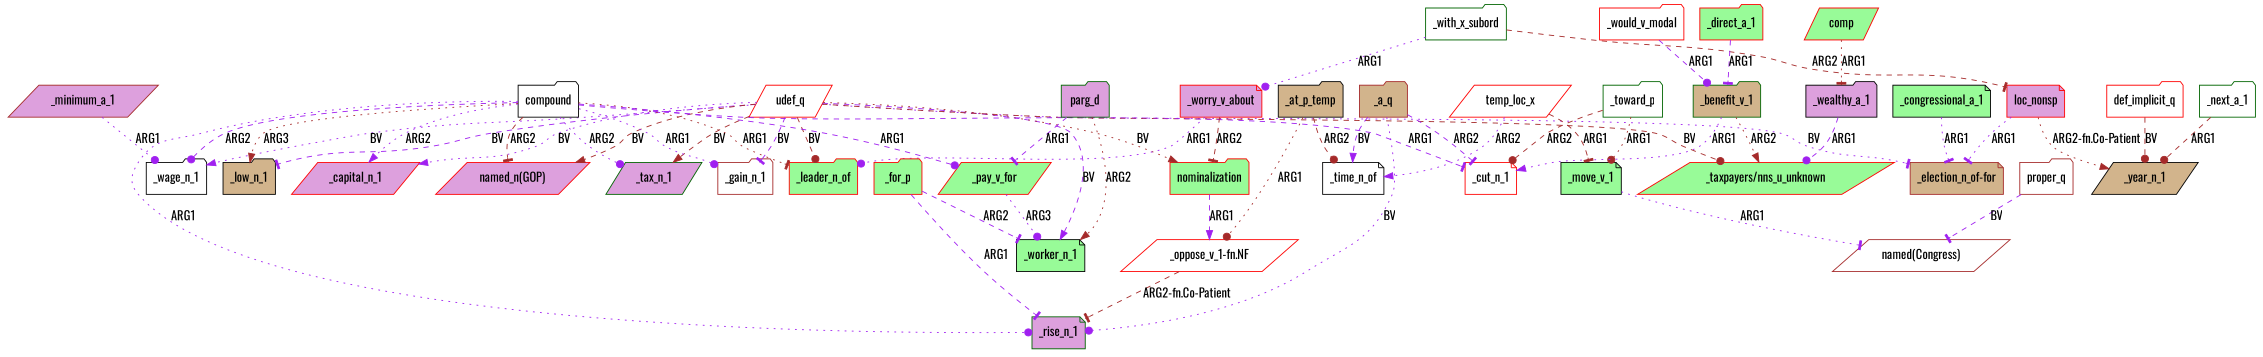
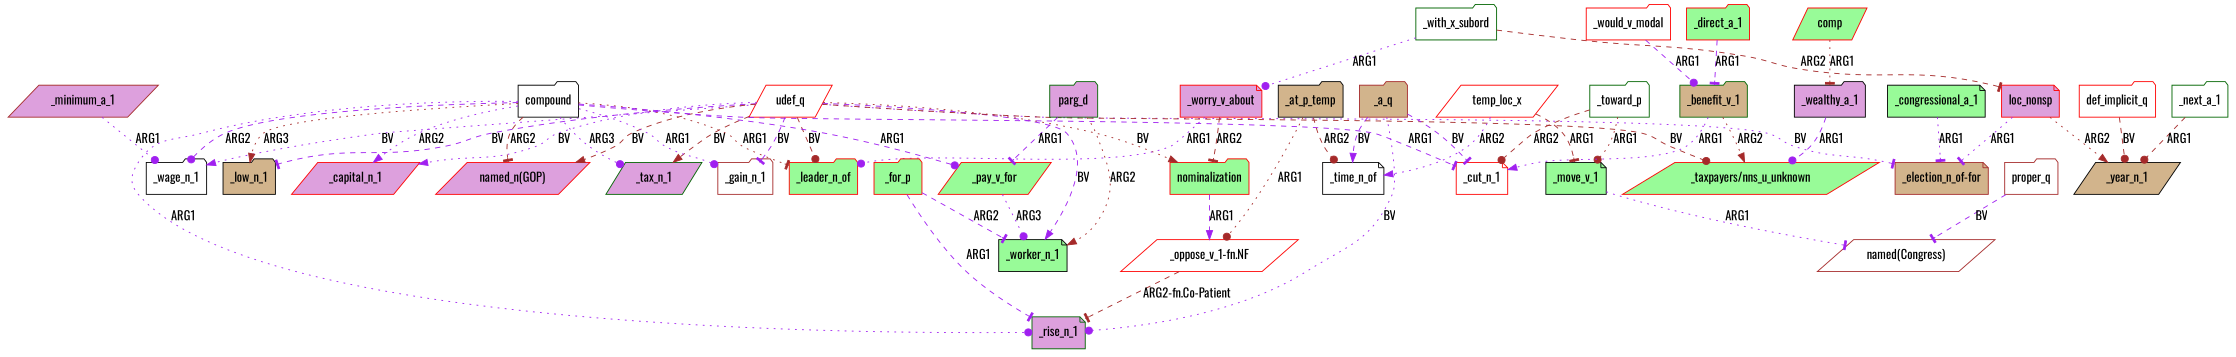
(602, 140) -> (602, 140)
(1466, 140) -> (1458, 140)
(2097, 140) -> (2097, 140)
